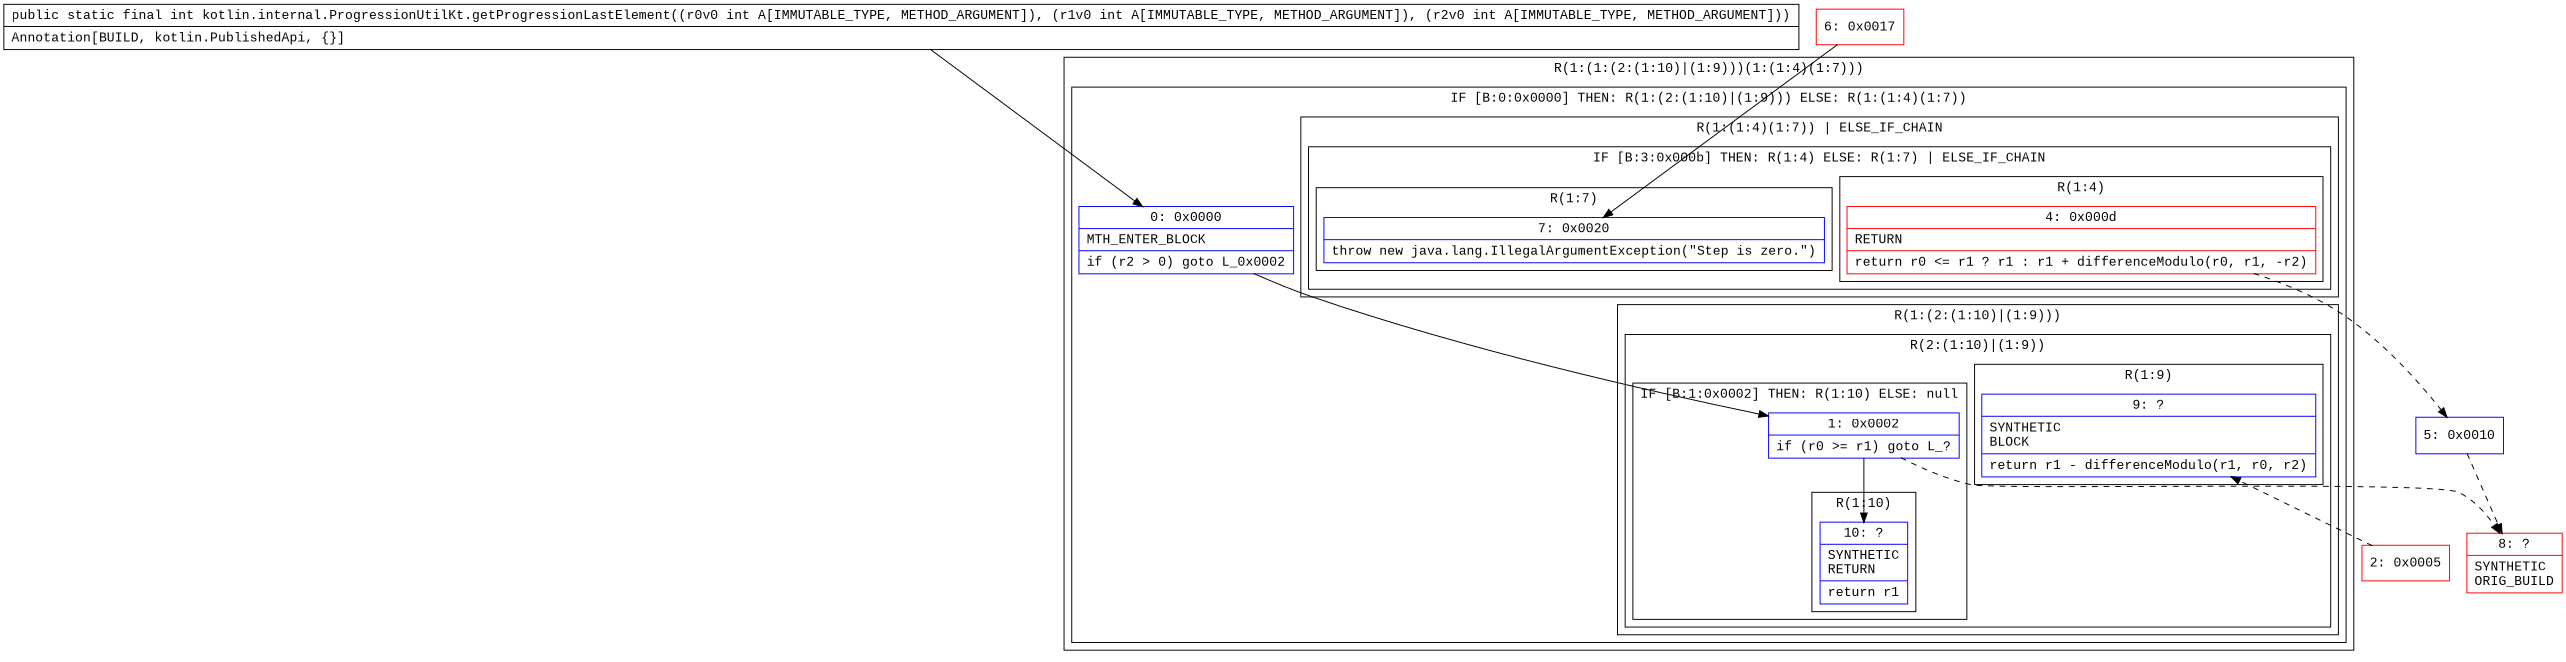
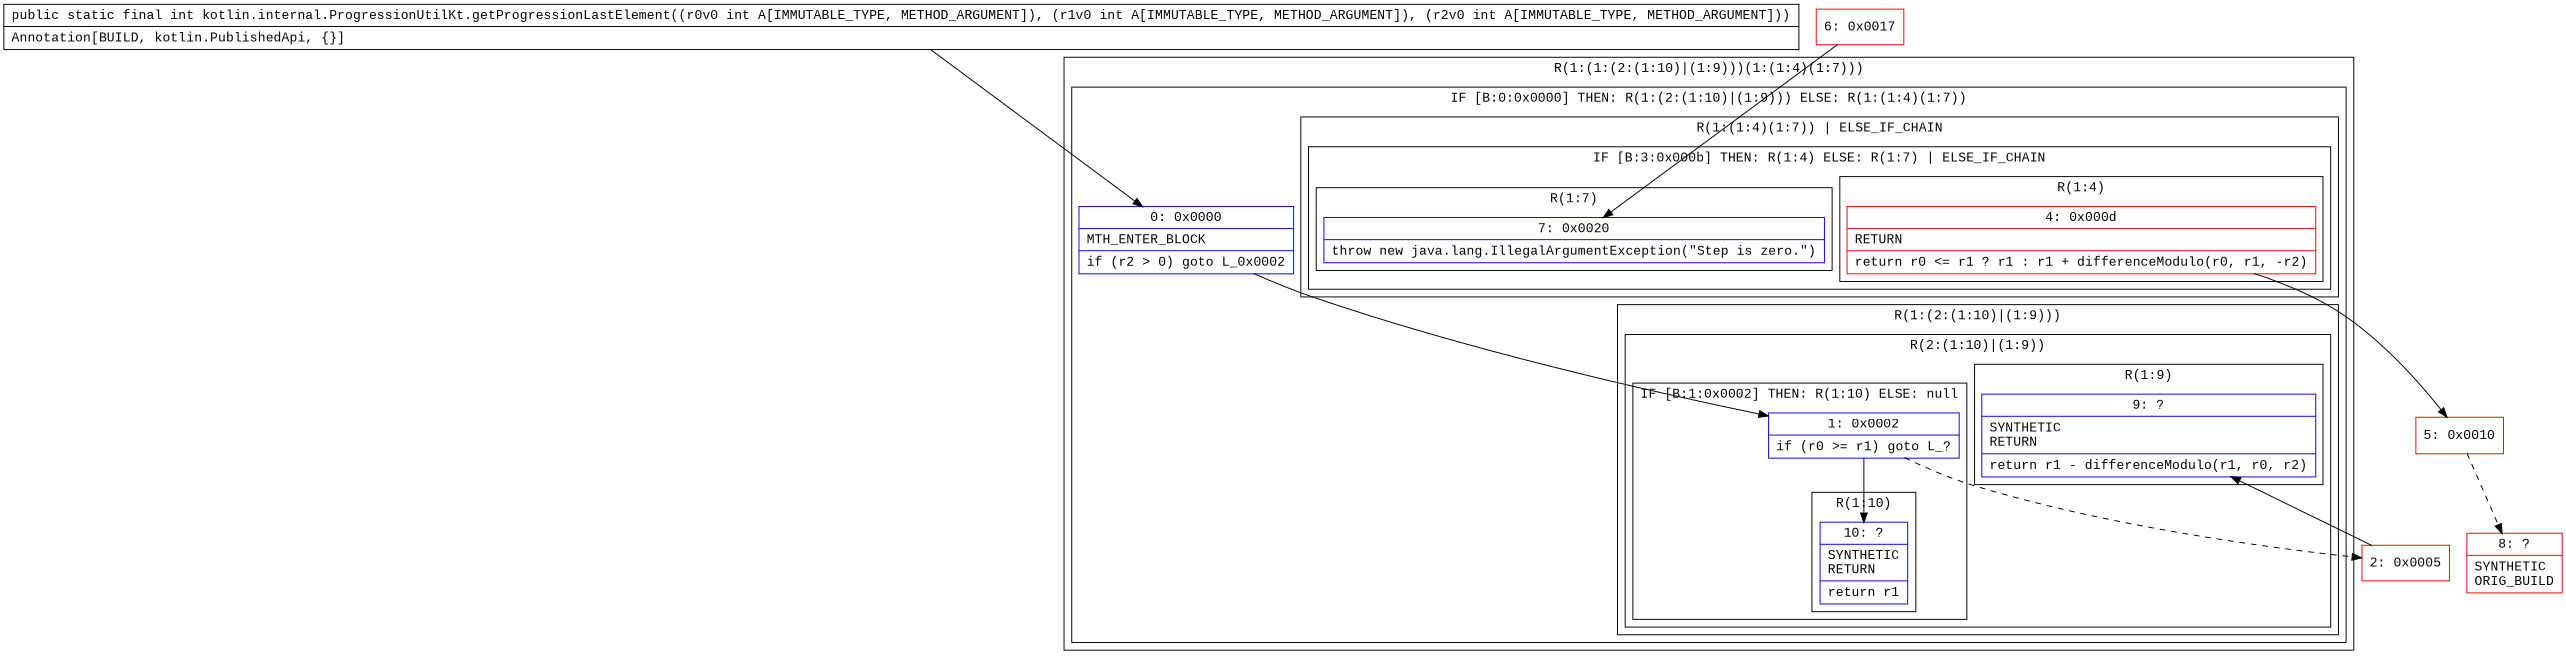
(2363, 330) -> (2363, 330)
(2460, 436) -> (2460, 436)
(2010, 442) -> (2014, 442)
(2202, 486) -> (2125, 522)
(2306, 513) -> (2306, 513)
